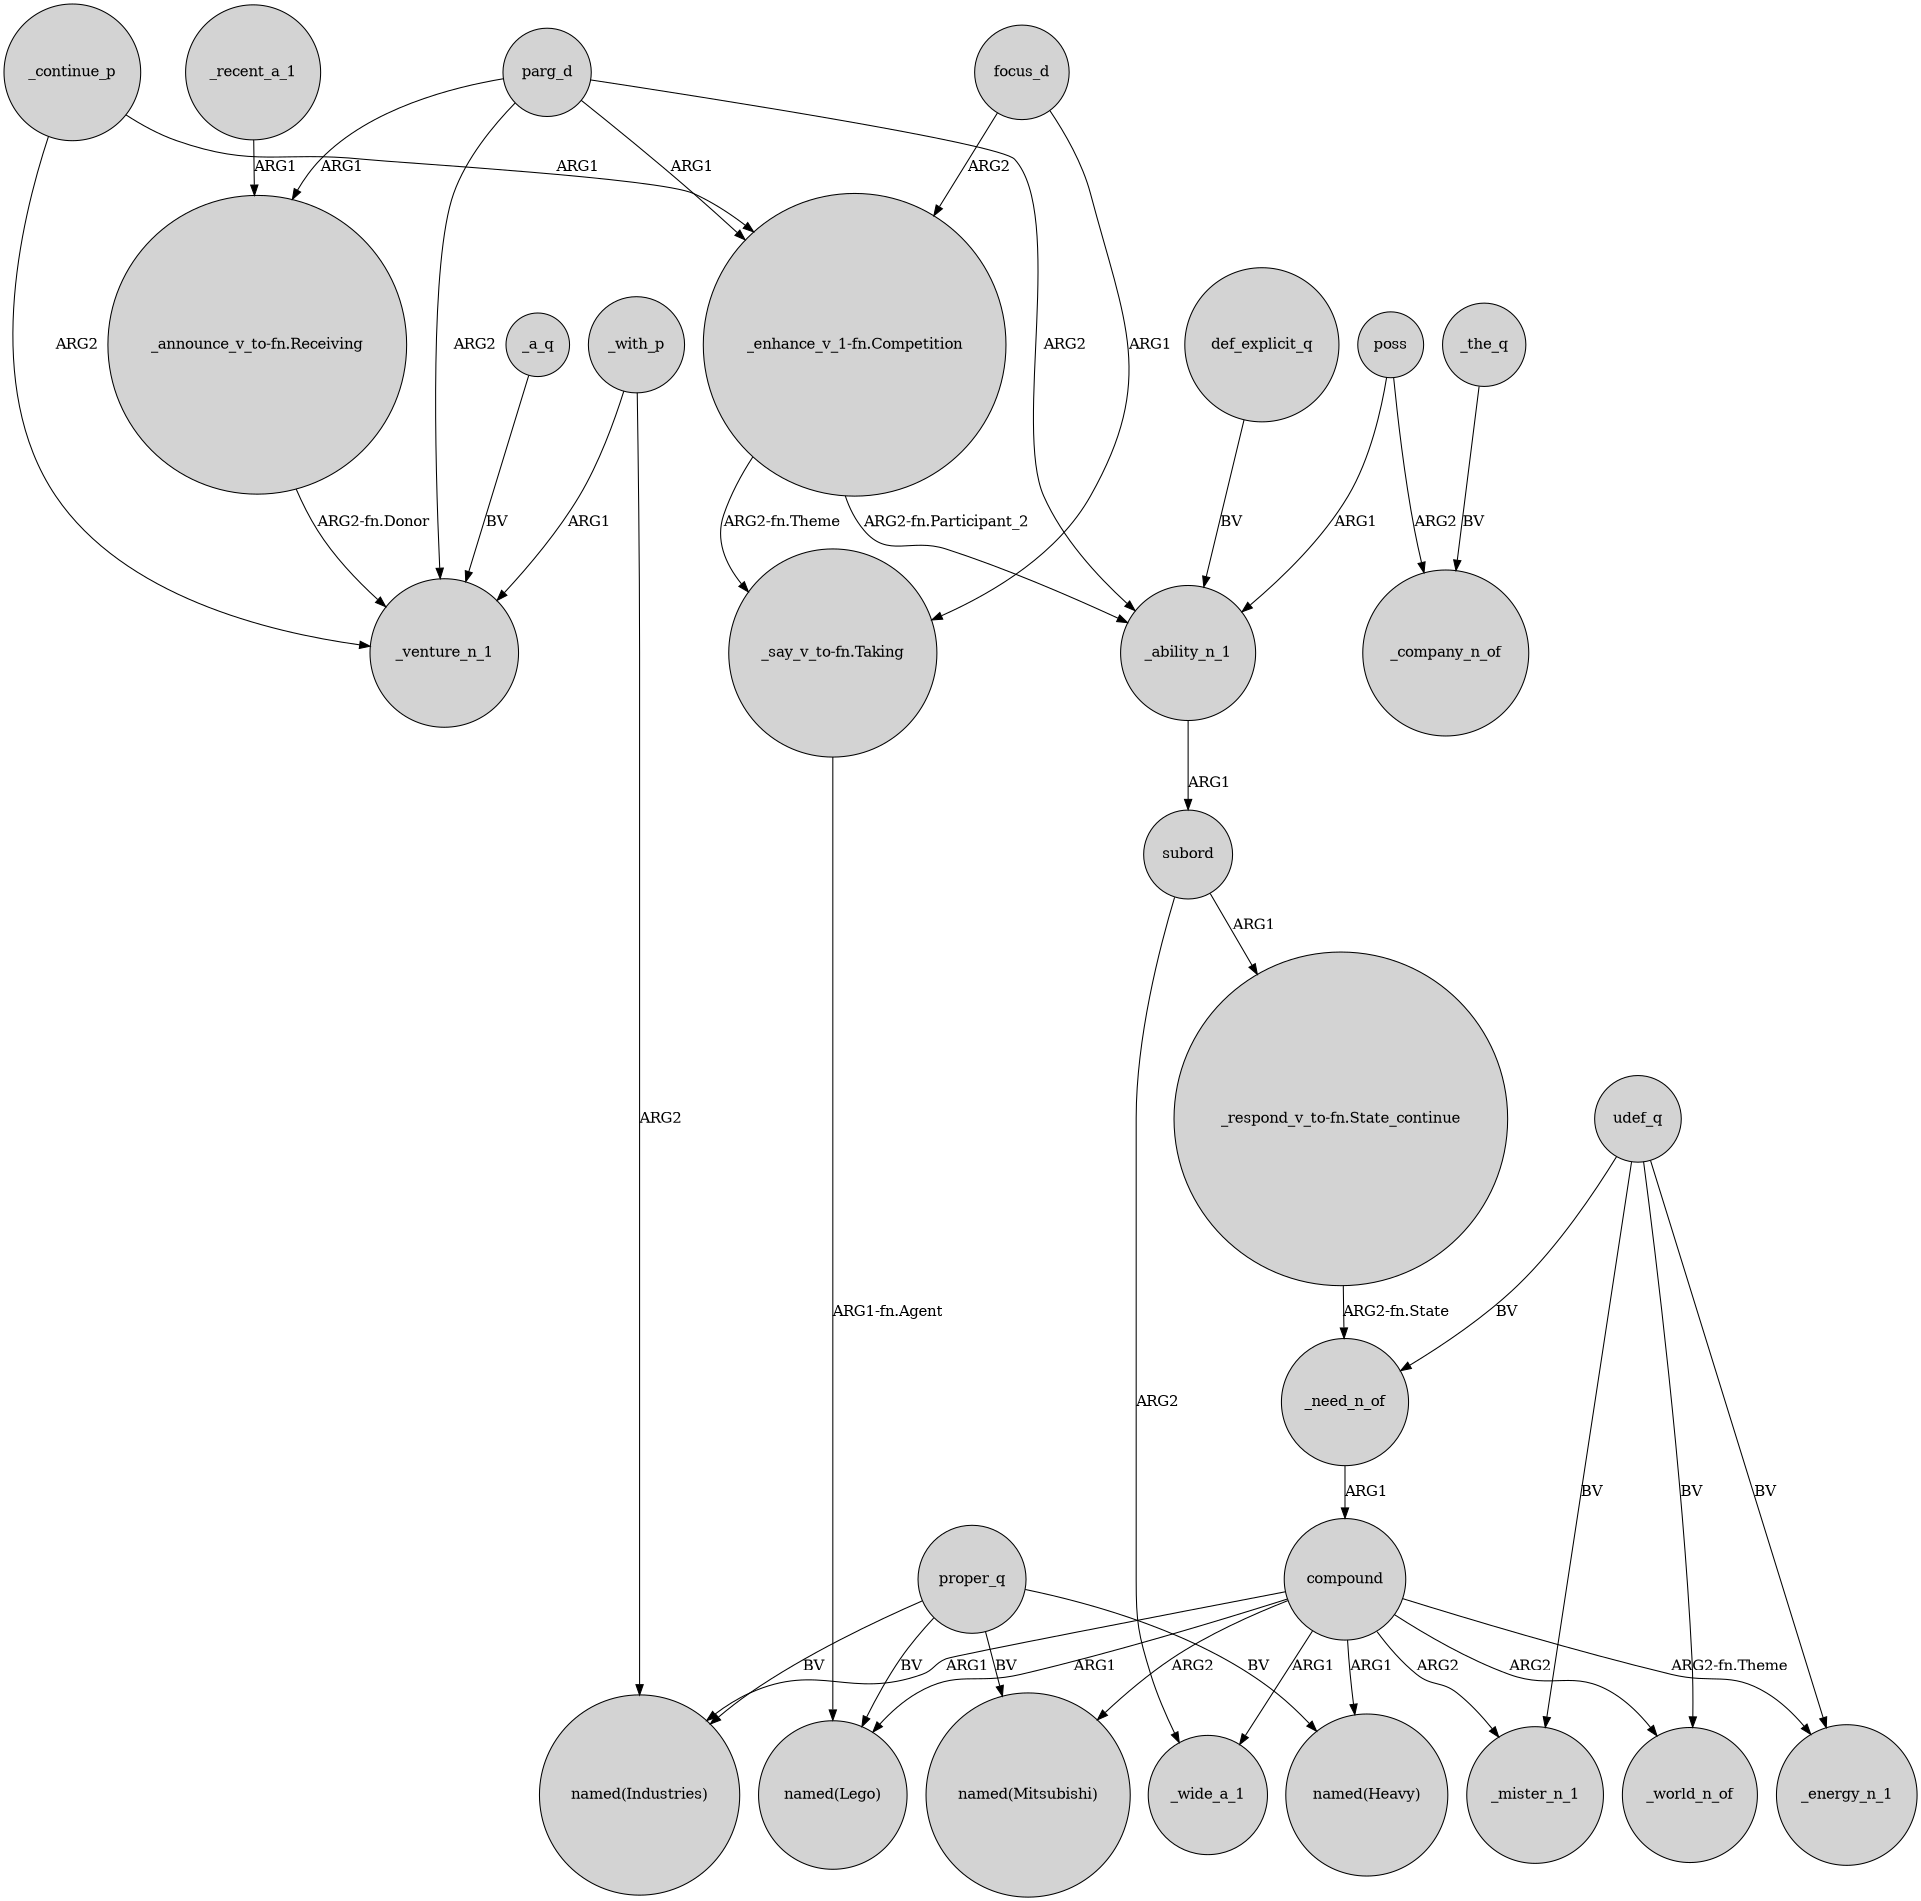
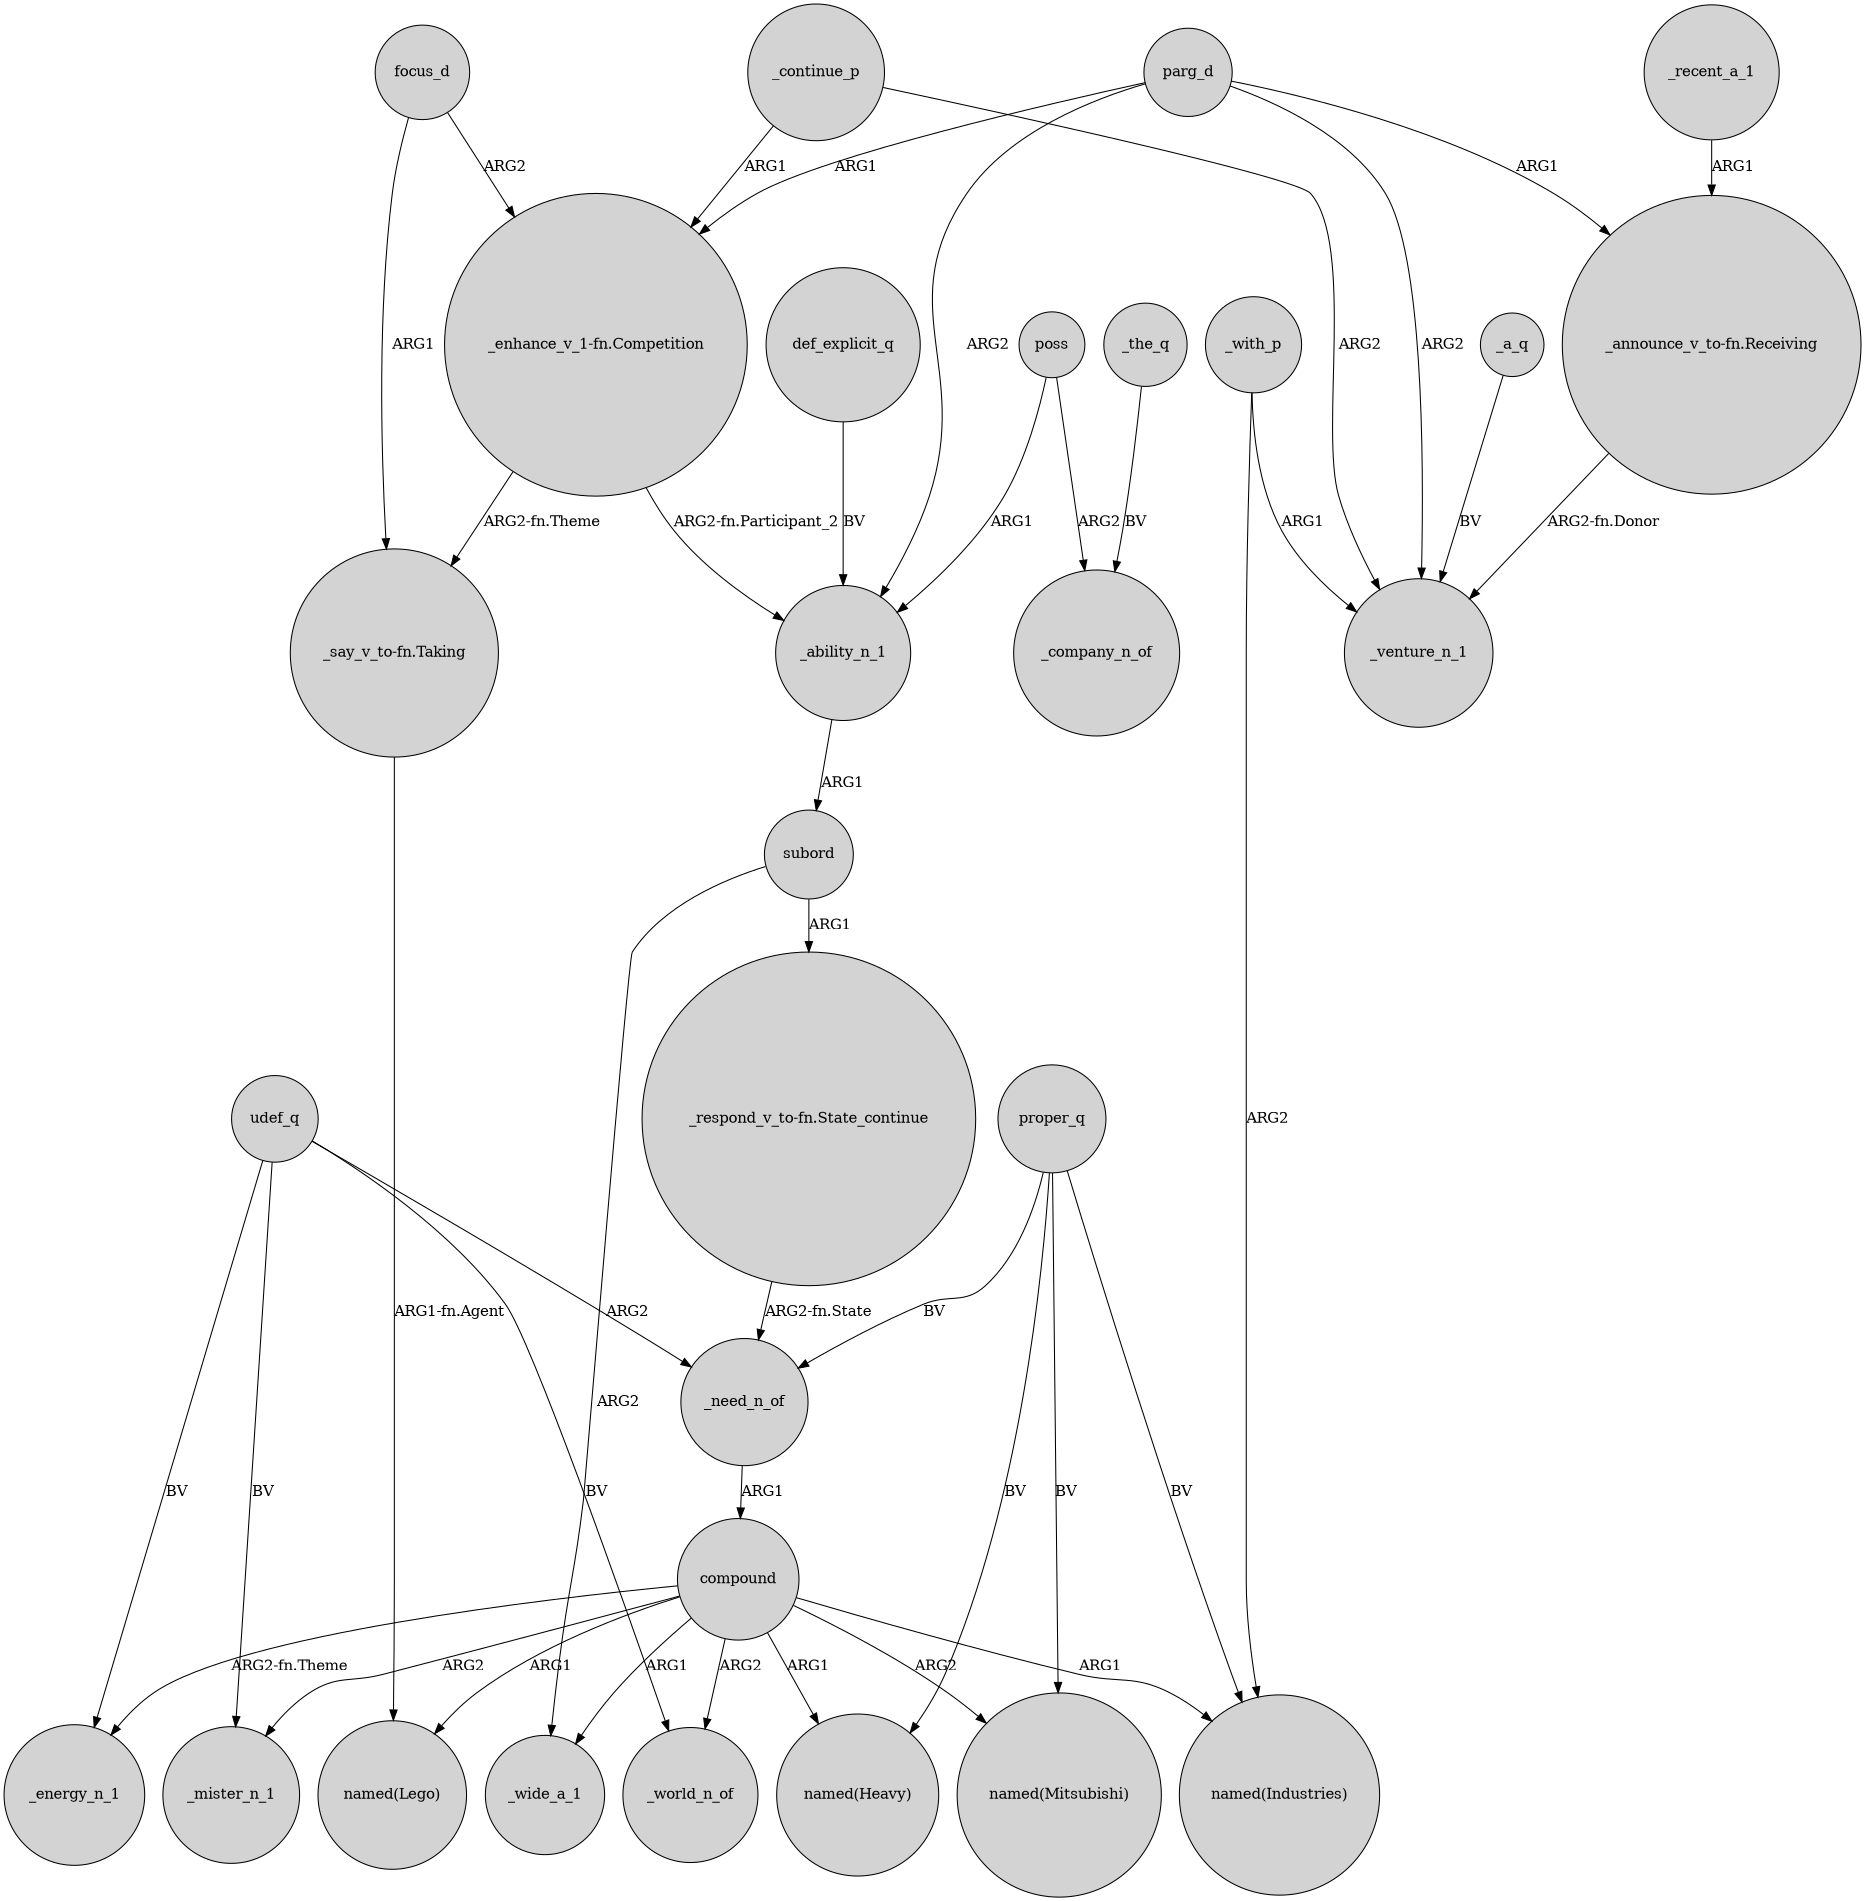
(1506, 1312) -> (628, 1312)
(896, 1665) -> (955, 1298)
